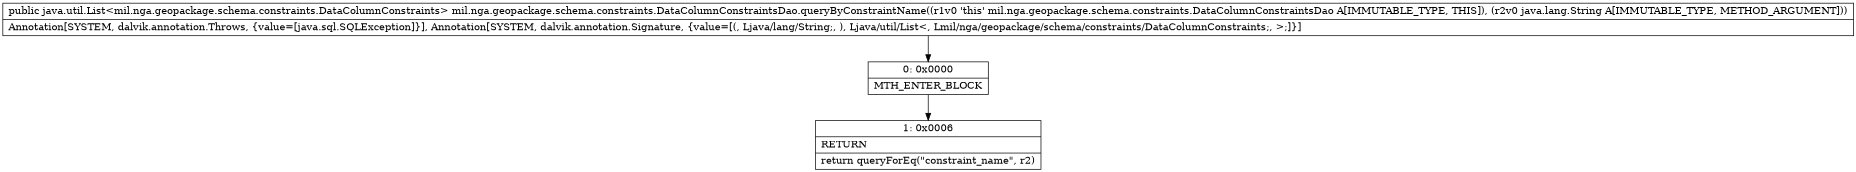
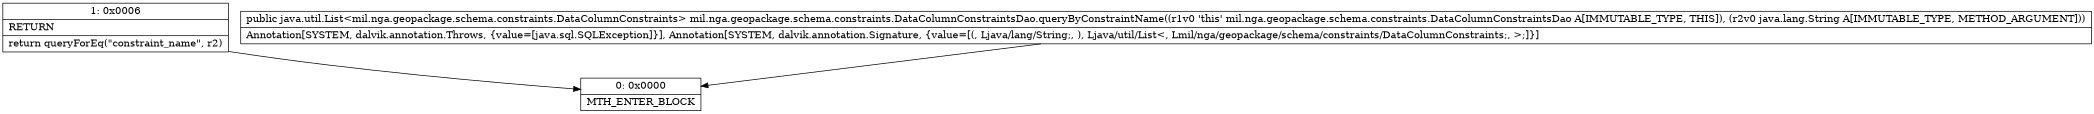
(928, 104) -> (401, 73)
